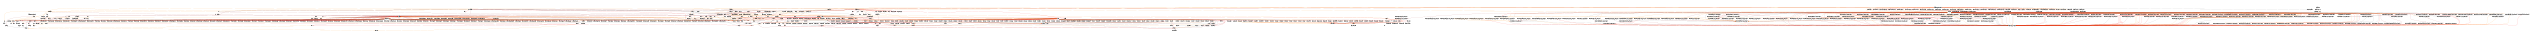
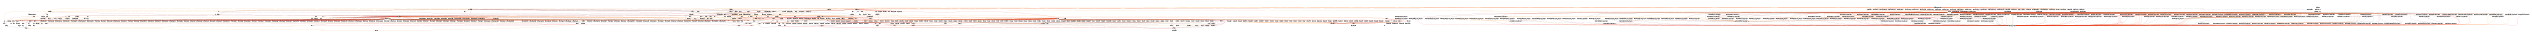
none -> (1415, 19)
(518, 21) -> none
